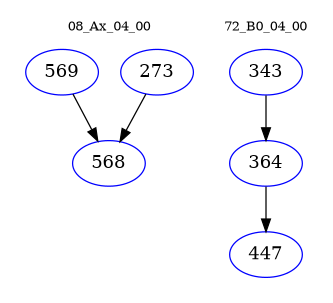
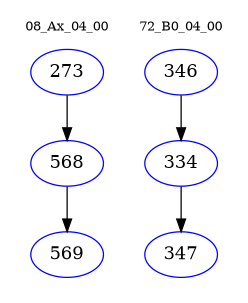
(266, 72) -> (181, 72)
(82, 112) -> (67, 203)
(266, 163) -> (181, 163)
(266, 255) -> (181, 255)
